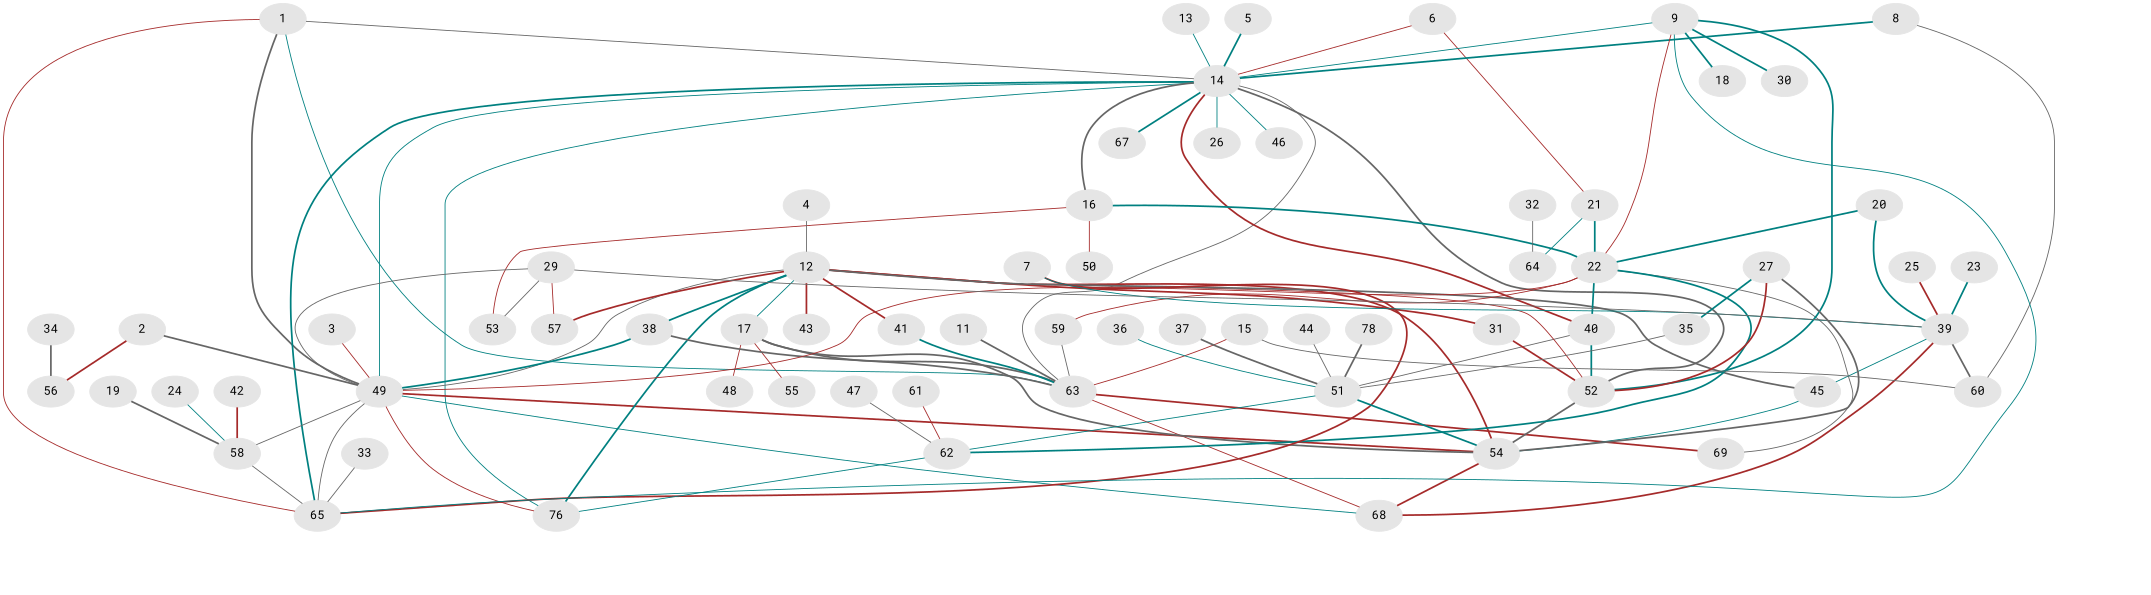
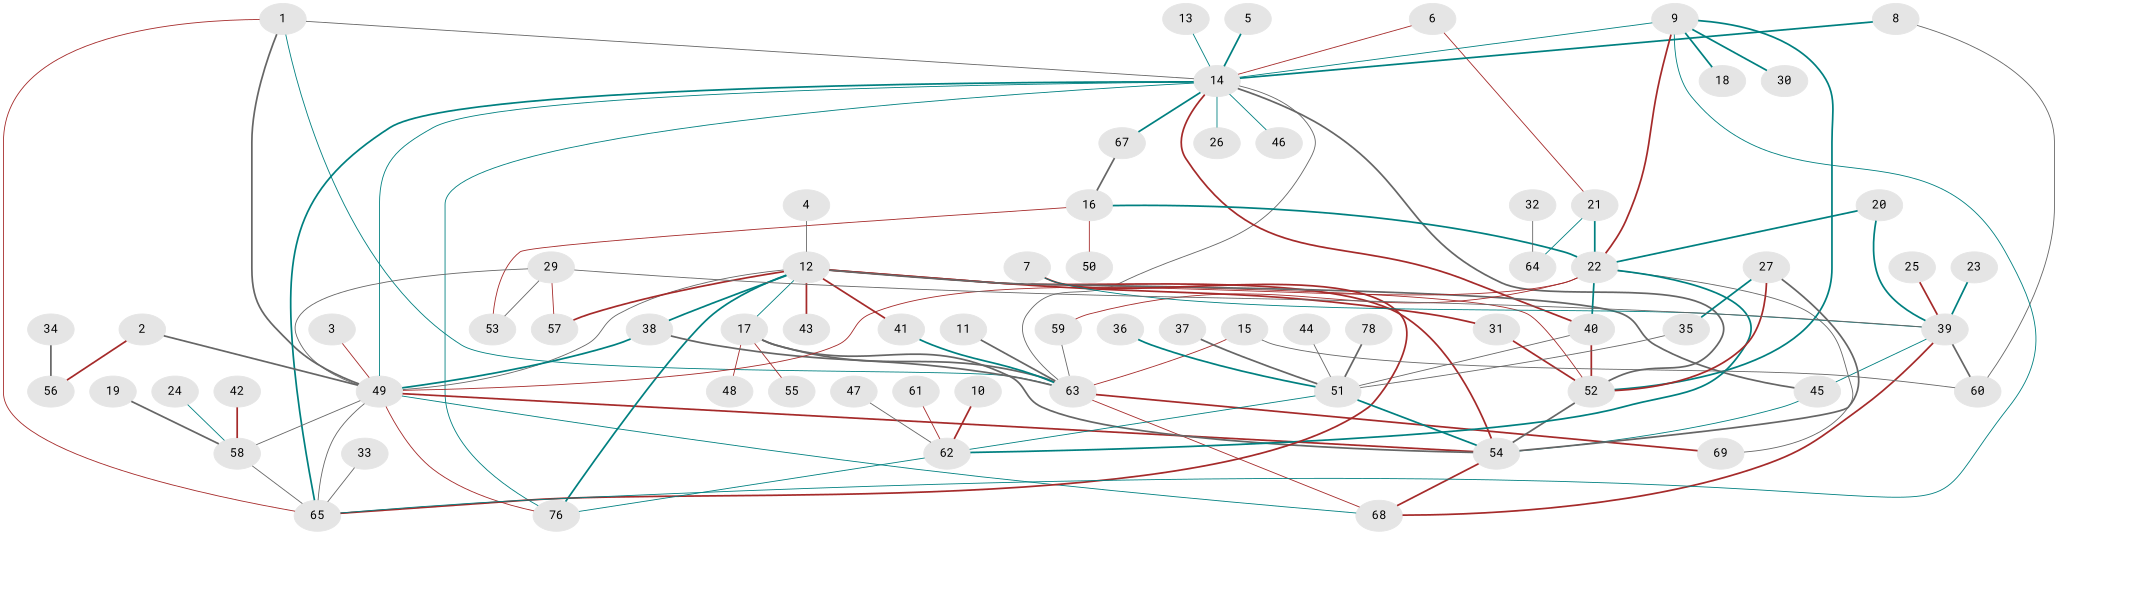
(1109, 110) -> (1106, 174)
(1648, 147) -> (1648, 147)
(1591, 361) -> (1591, 361)
(1226, 367) -> (1226, 367)
none -> (978, 392)
